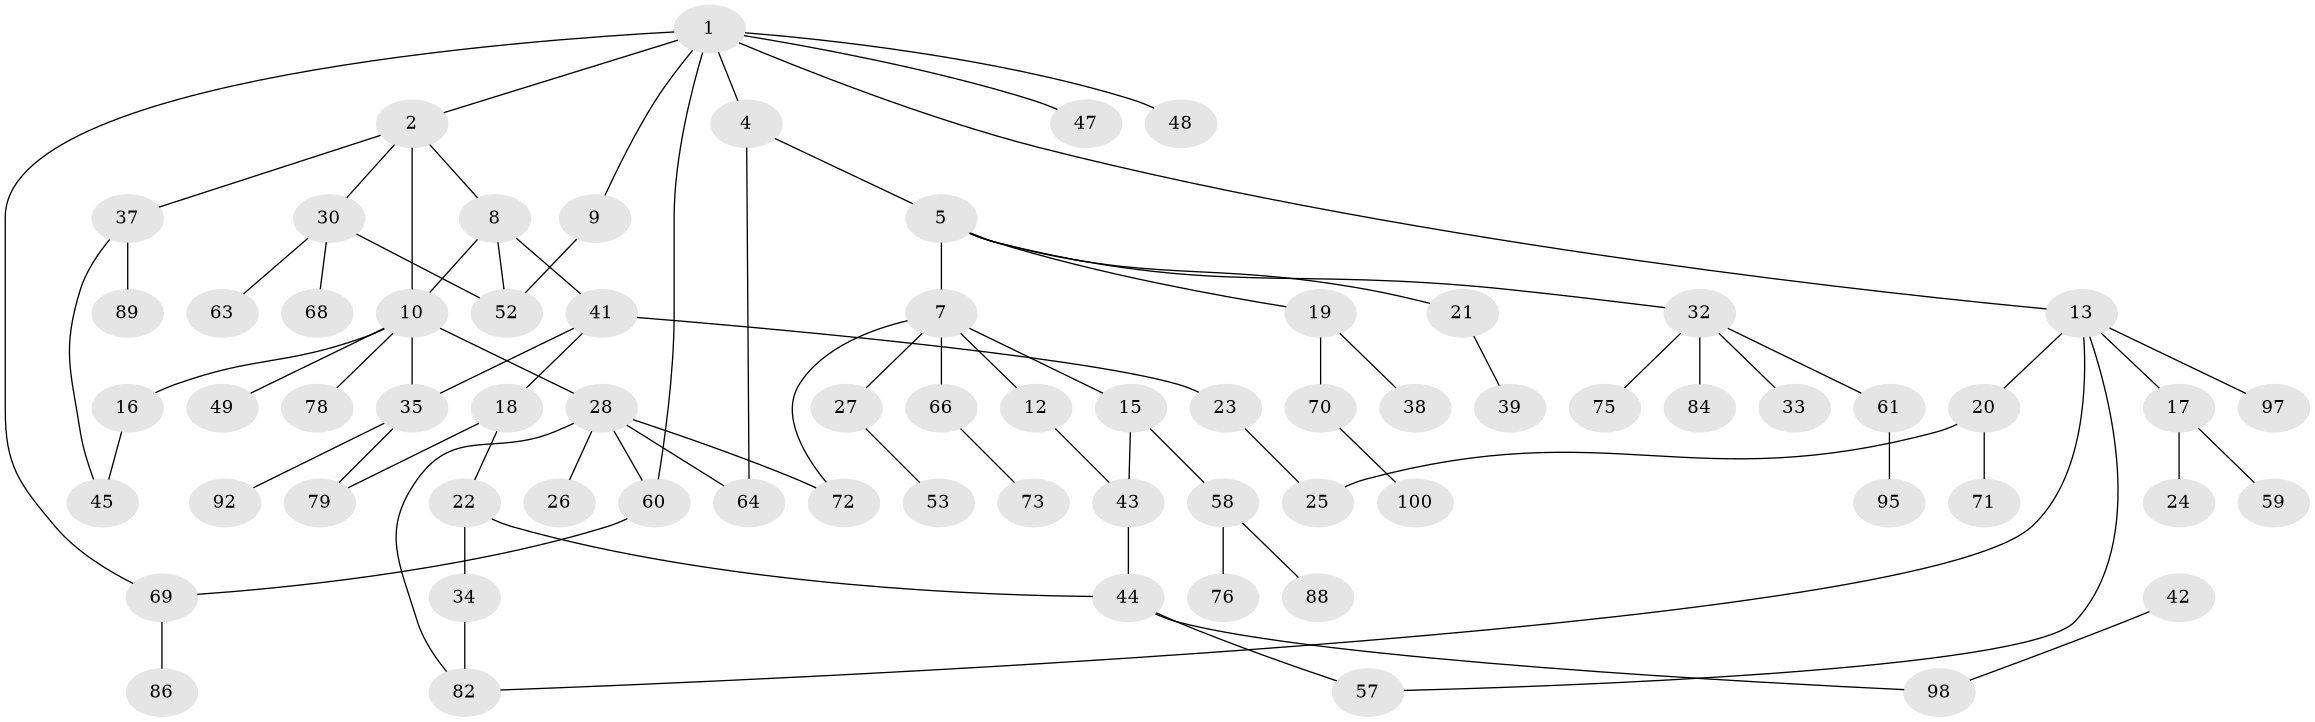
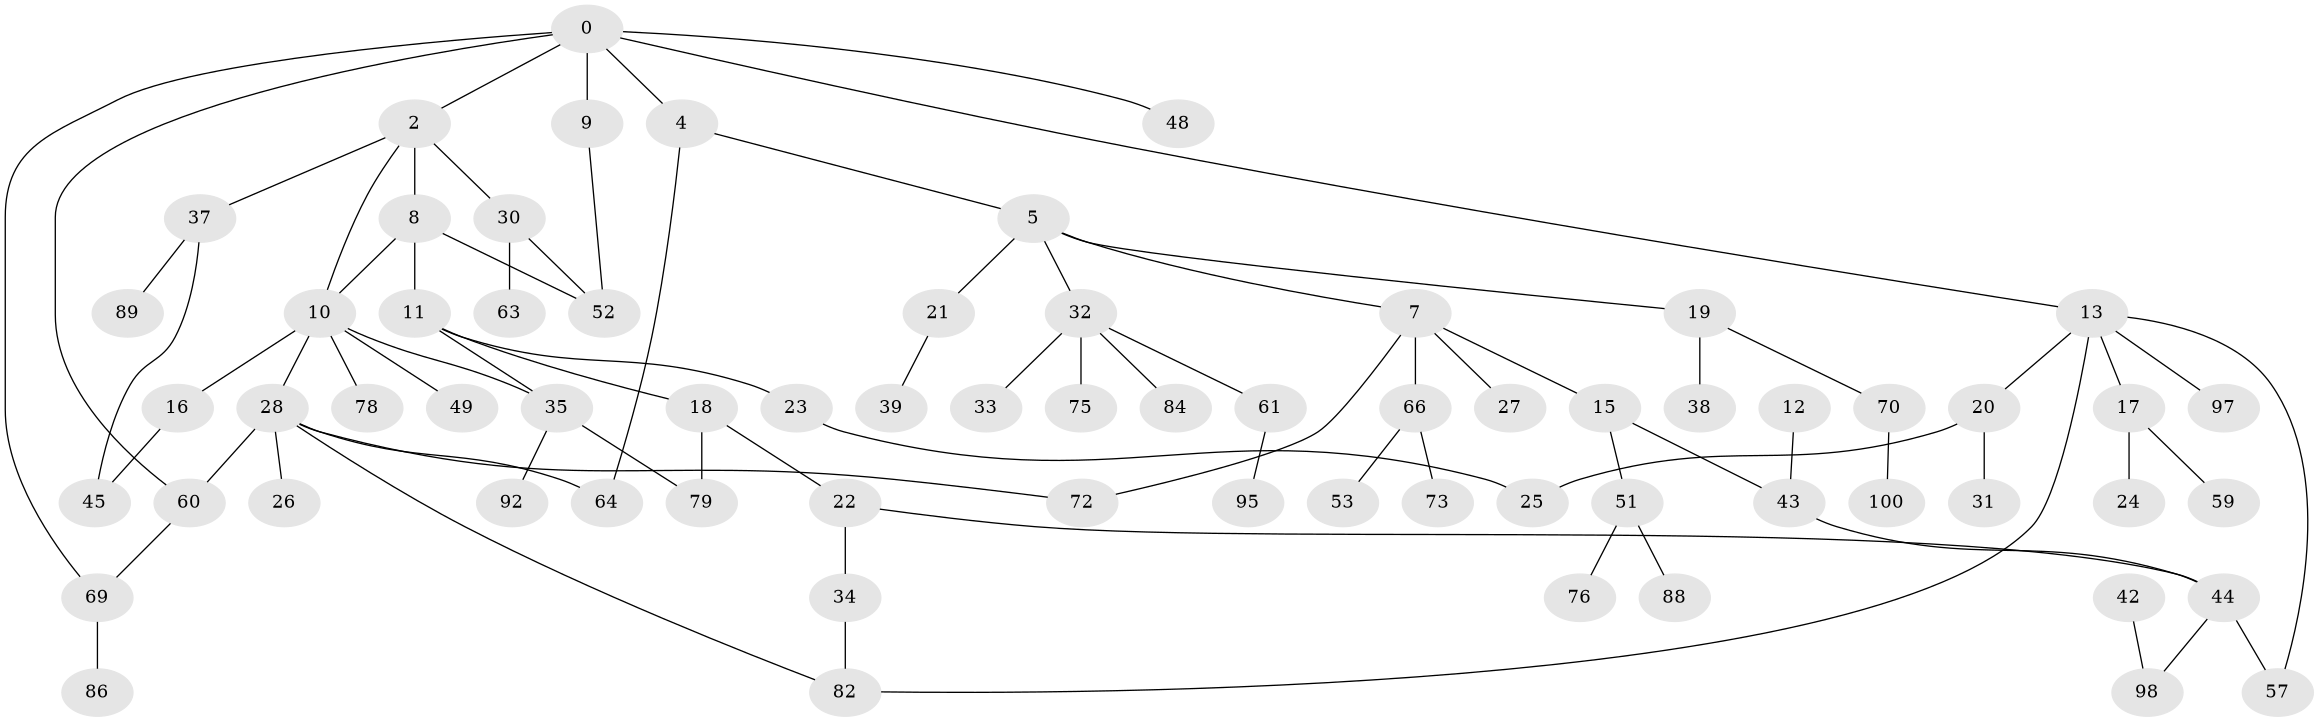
(710, 29) -> (587, 29)
(1086, 124) -> none
(317, 313) -> none
(602, 313) -> (415, 313)
(989, 361) -> none
(893, 456) -> (1383, 450)
(1223, 503) -> (1627, 503)
(1984, 503) -> (1984, 503)
